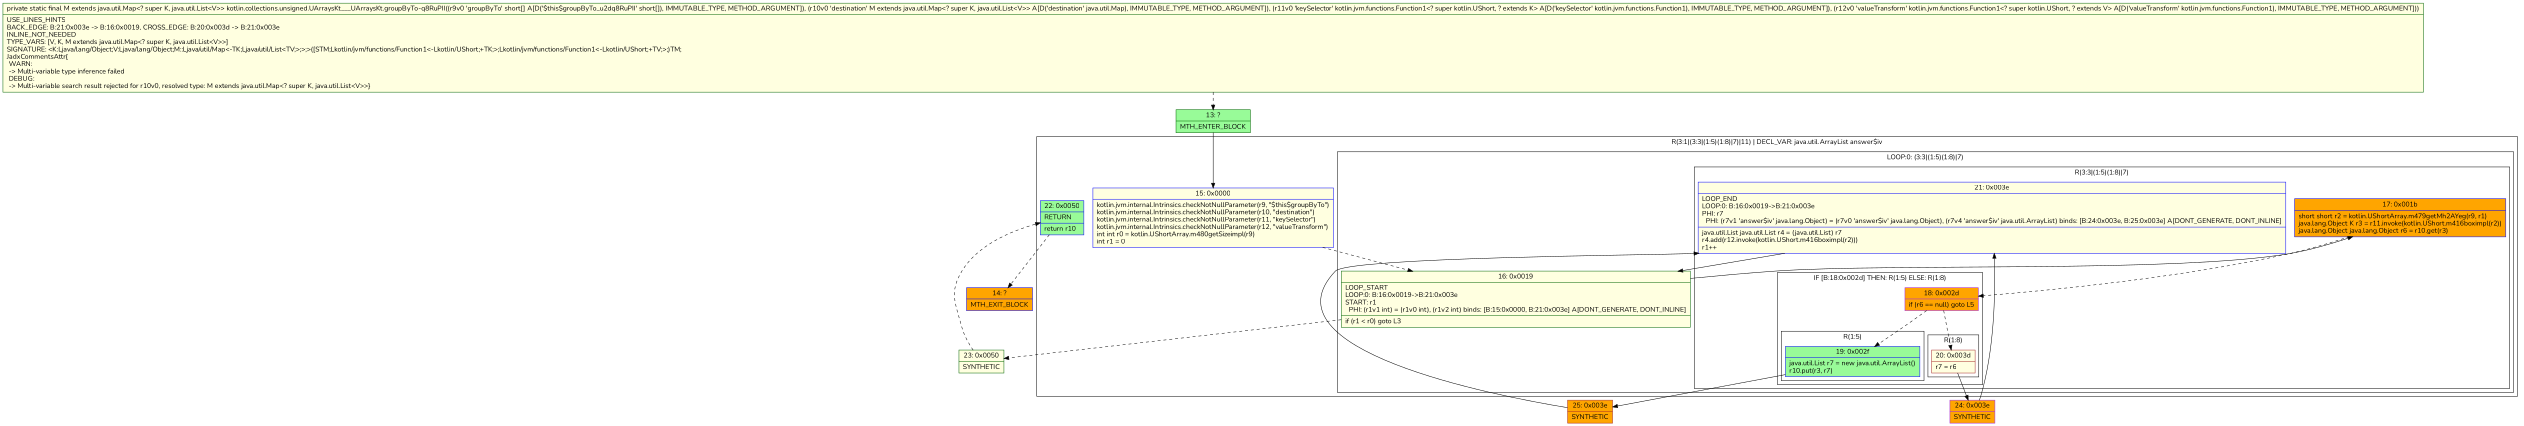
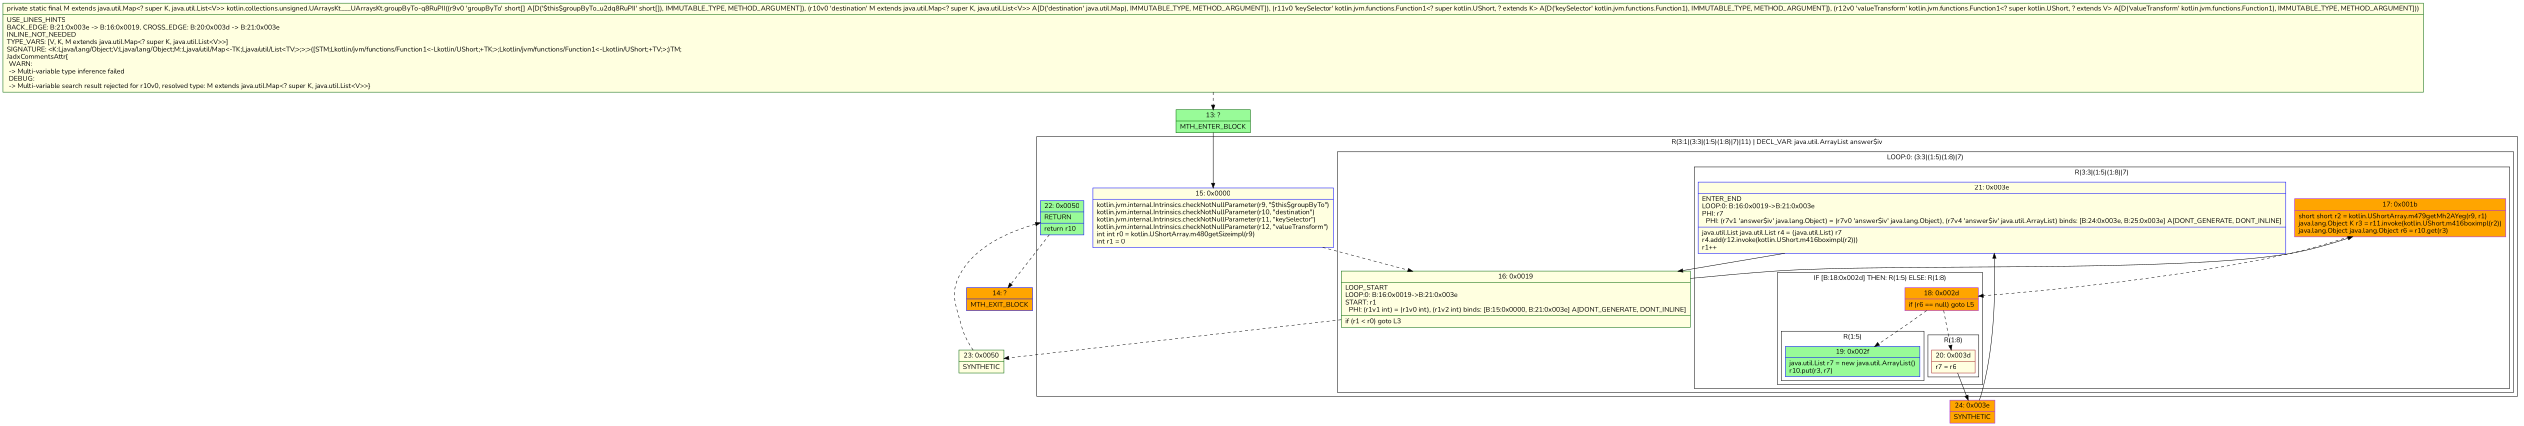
(1720, 199) -> (1722, 199)
(2400, 218) -> (2400, 218)
(1590, 412) -> none
